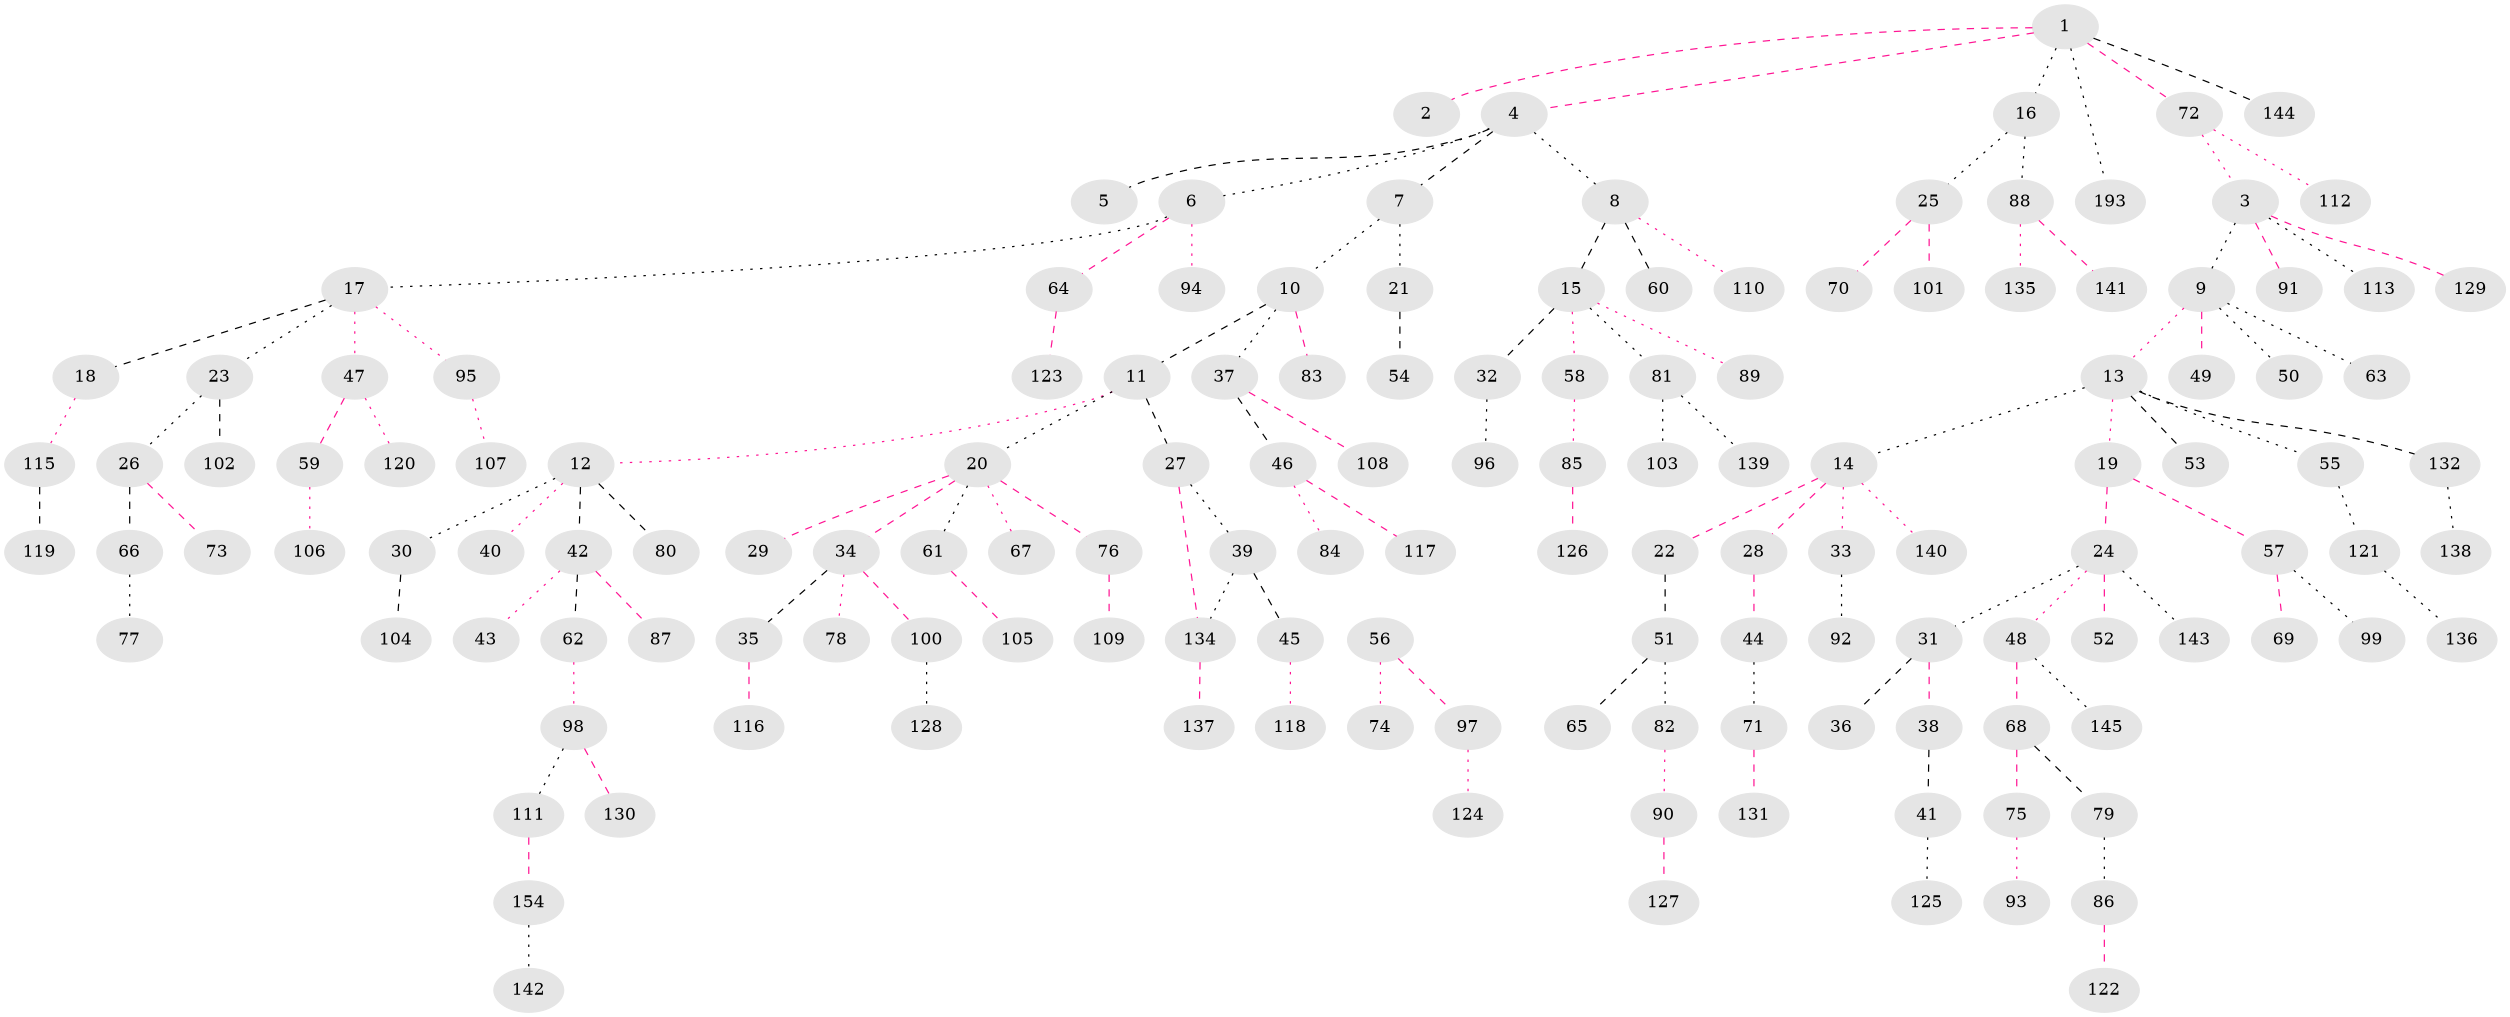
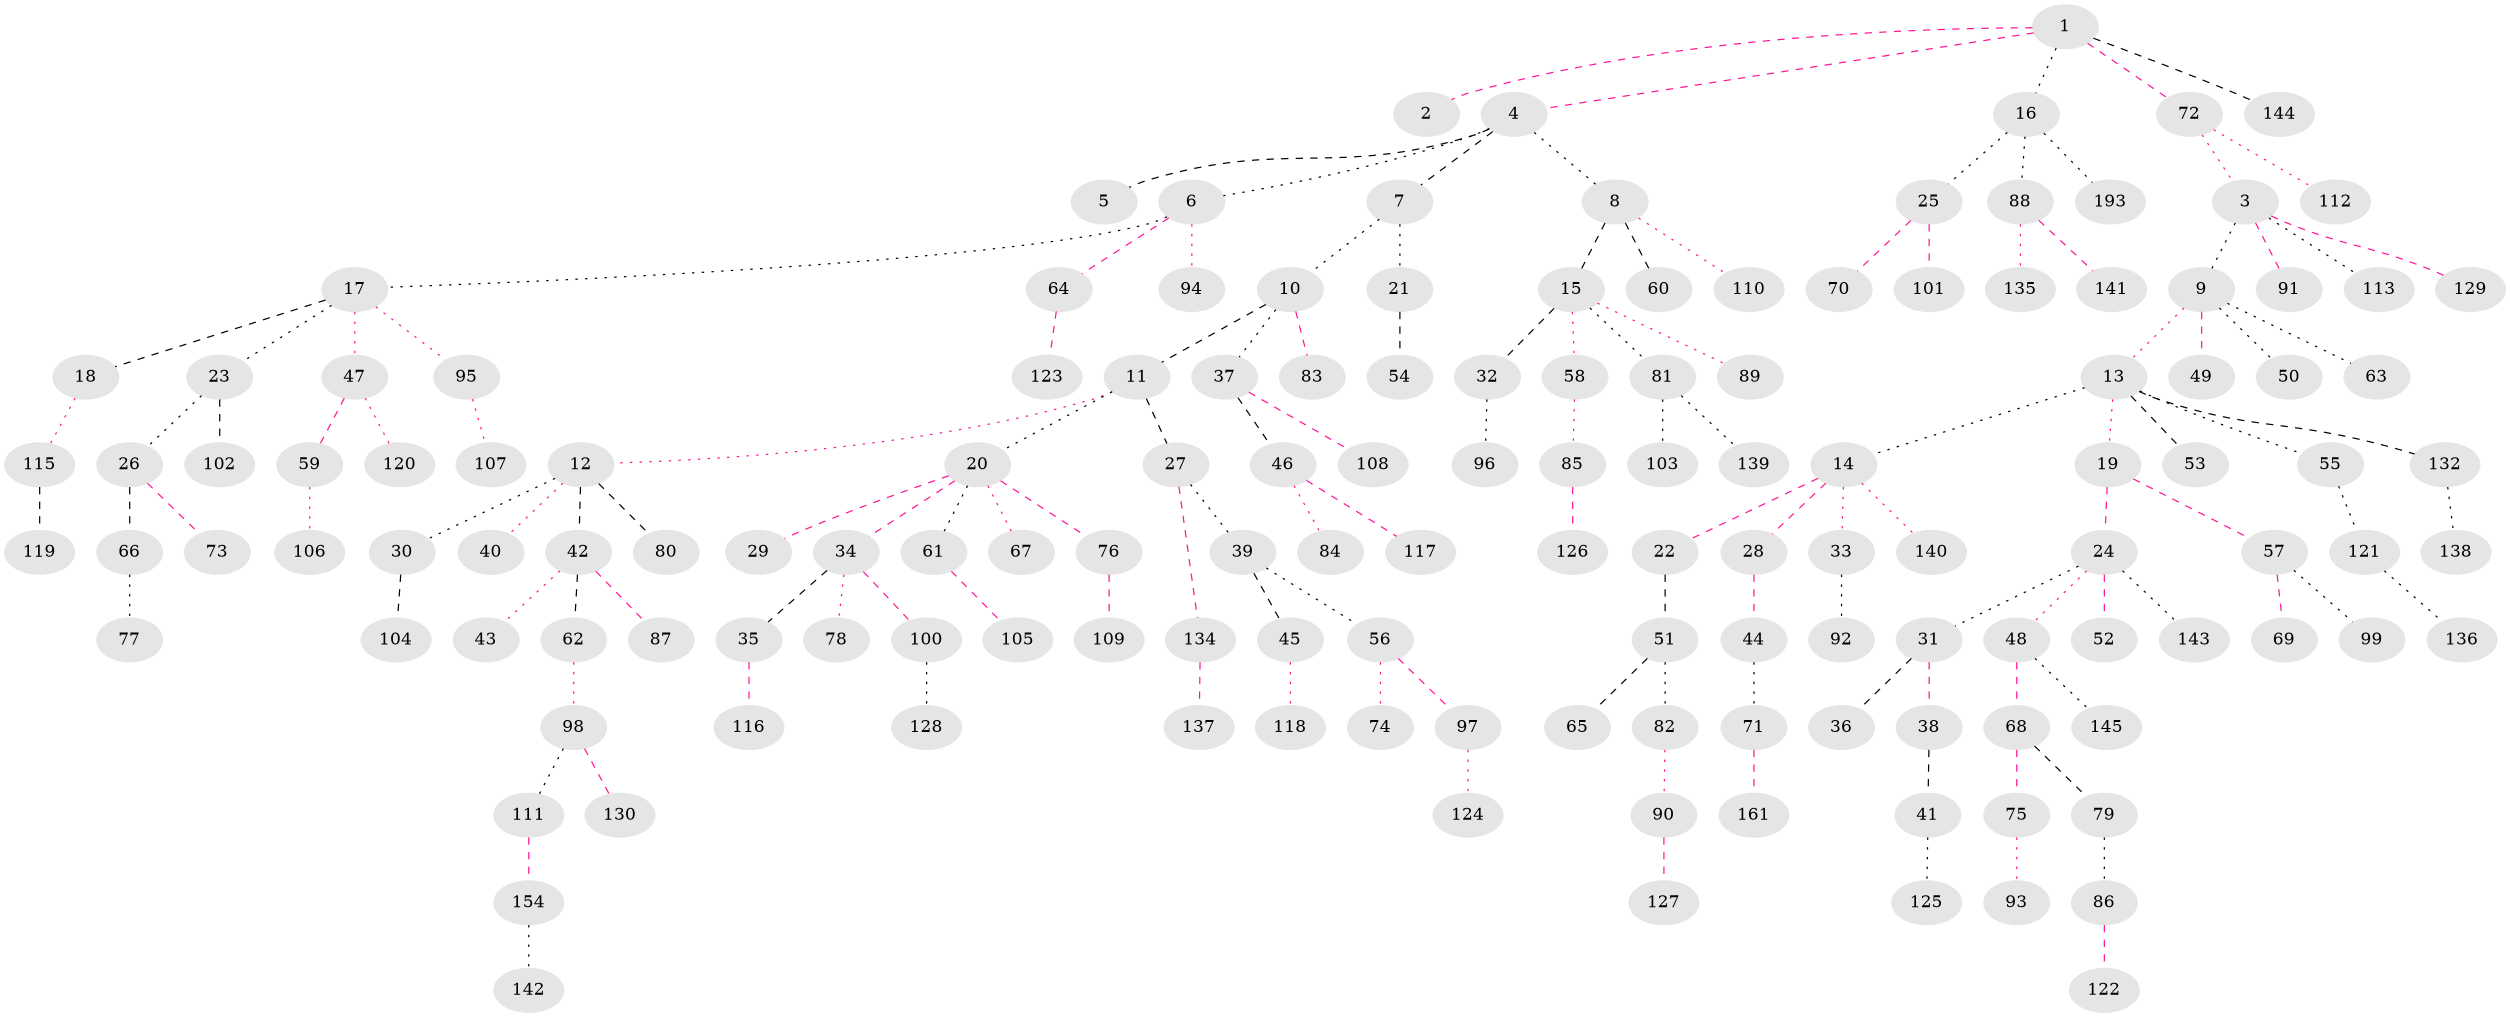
(2088, 114) -> (2068, 158)
(1222, 596) -> (1312, 596)
(1754, 815) -> (1754, 815)
